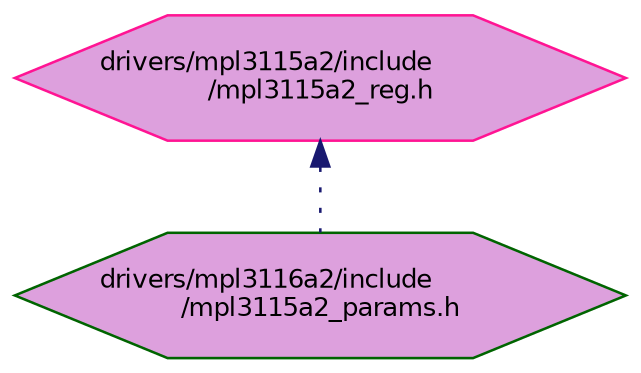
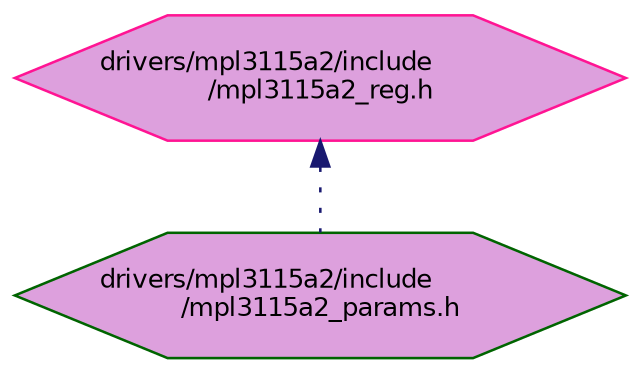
(320, 295) -> (320, 295)
